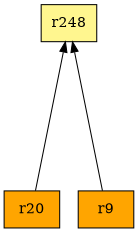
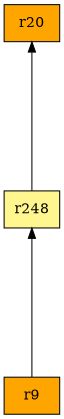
(49, 122) -> (32, 122)
